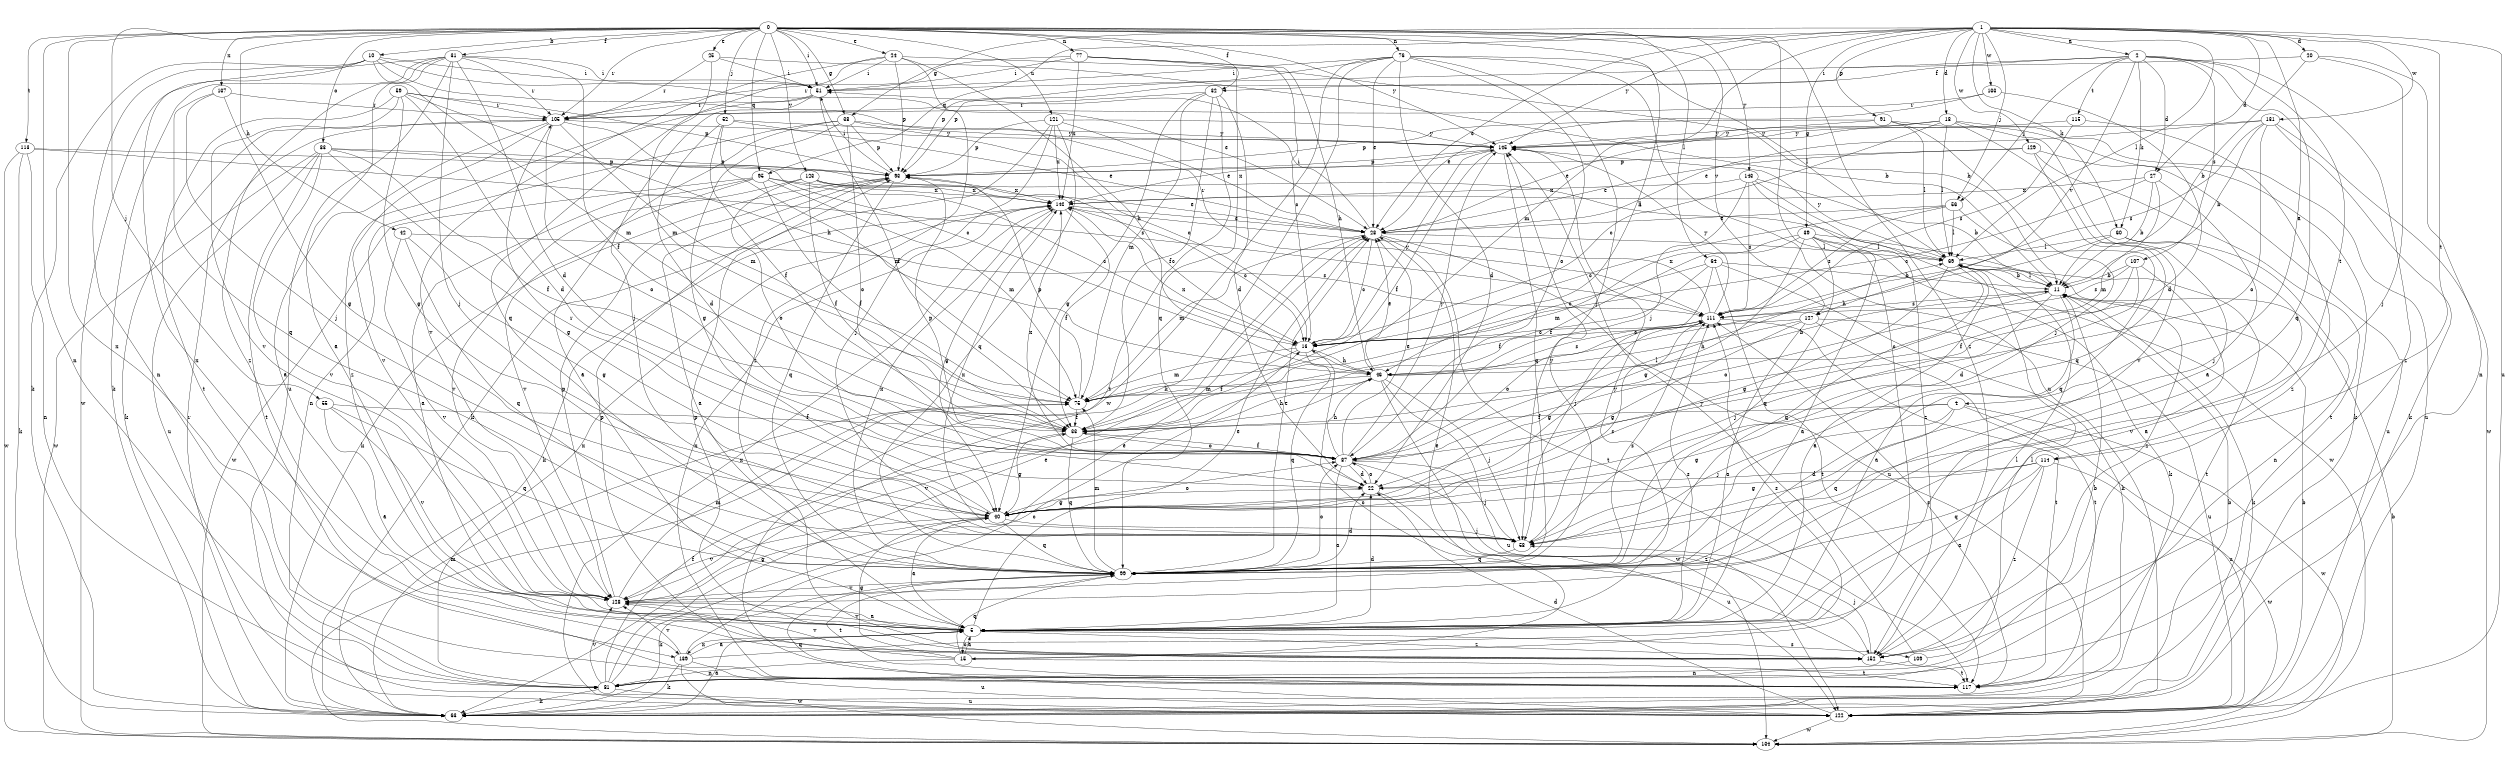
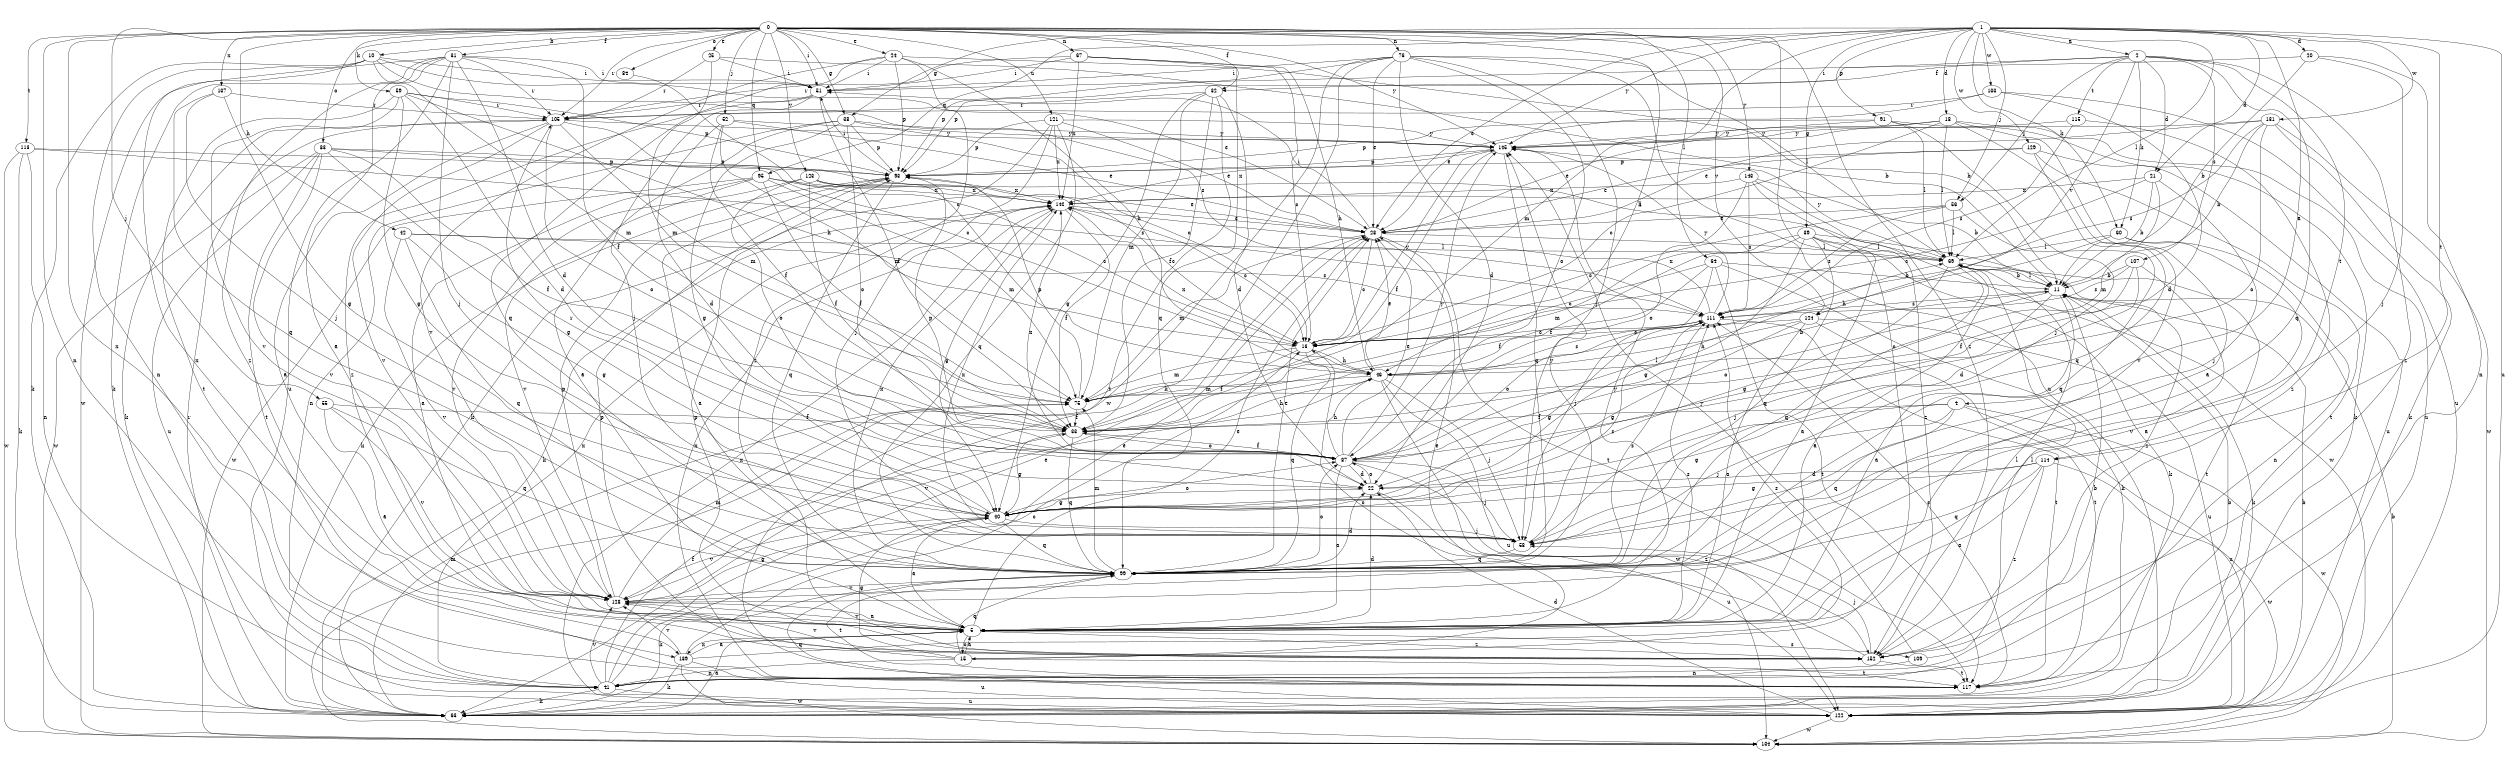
none -> (527, 34)
(1079, 56) -> (1079, 56)
none -> (625, 74)
(2153, 177) -> (2153, 177)
(1203, 191) -> (1203, 191)
none -> (1175, 246)
(1651, 319) -> (1651, 319)
(1809, 319) -> (1809, 319)
(1905, 485) -> (2445, 504)
(607, 688) -> (607, 688)
